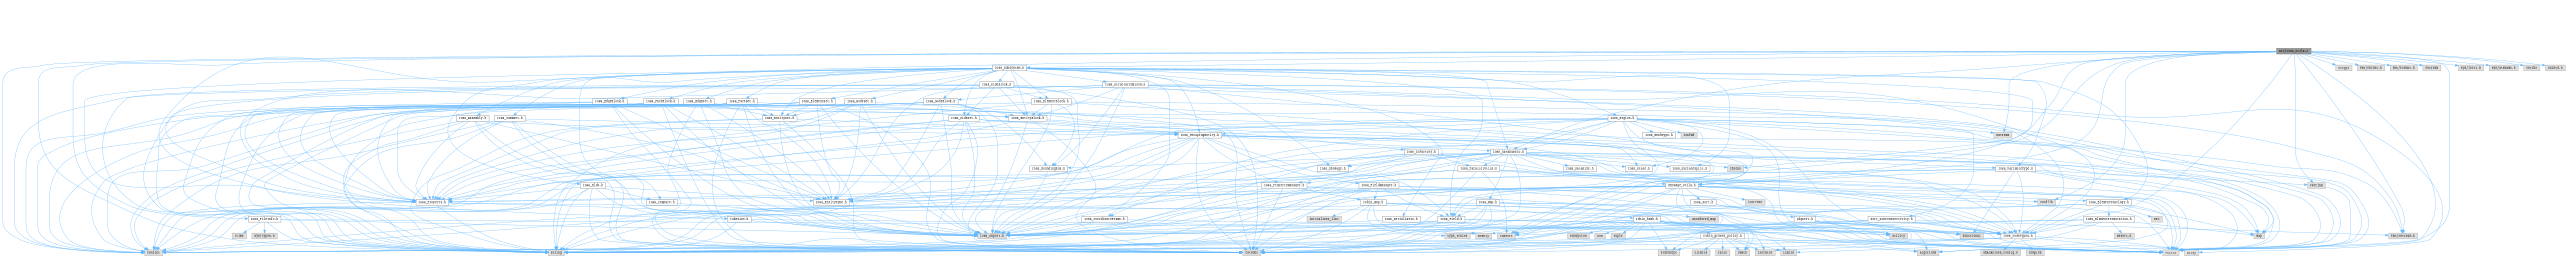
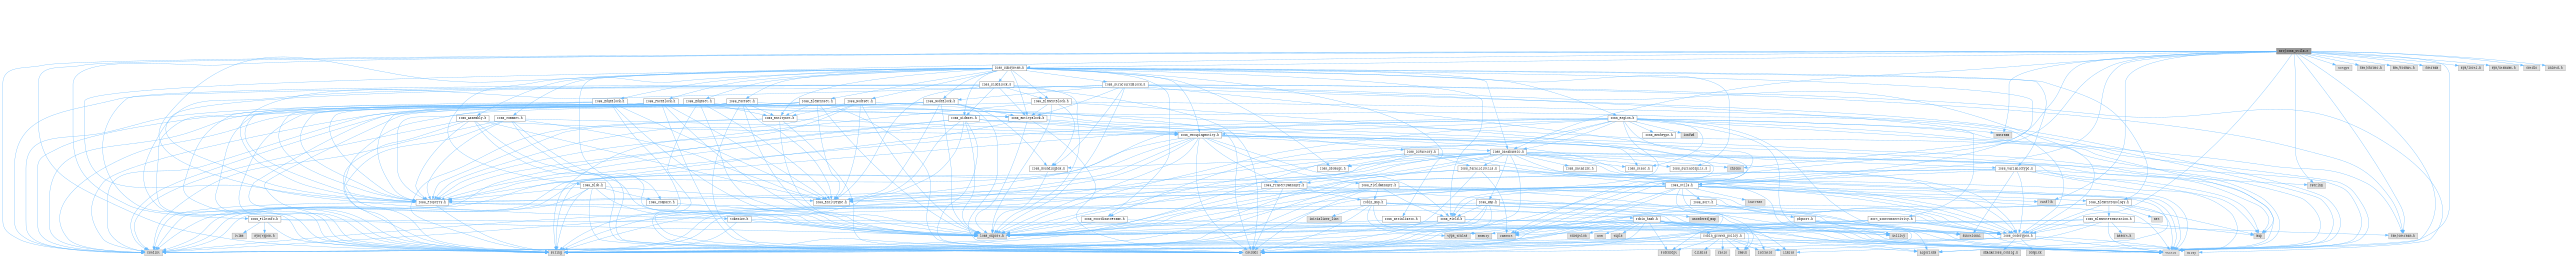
(1682, 186) -> (1682, 186)
(2350, 237) -> (2121, 244)
